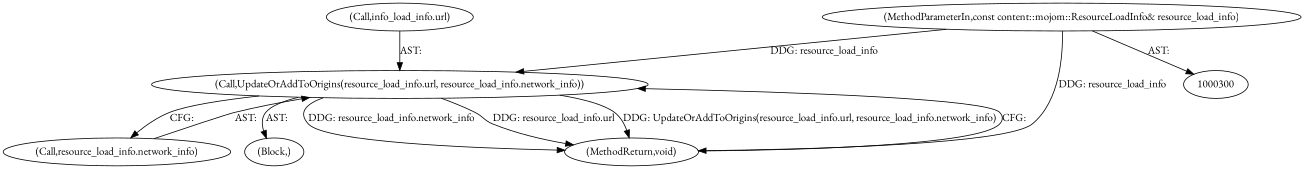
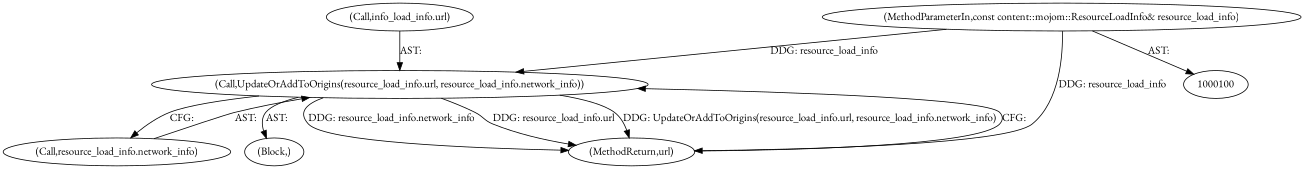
(1216, 84) -> (1216, 84)
(632, 152) -> (632, 152)
